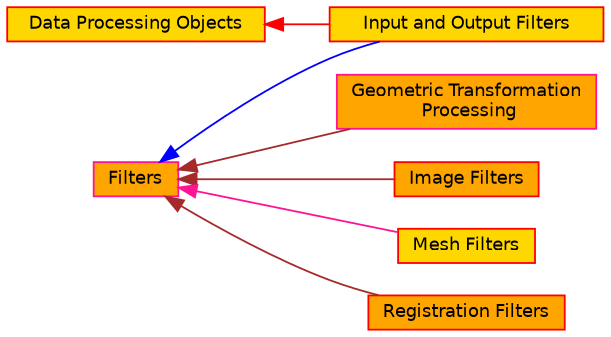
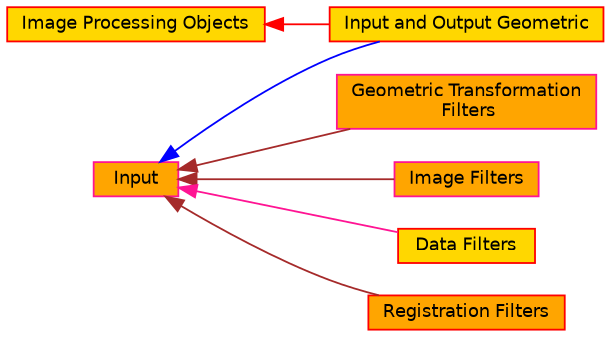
(136, 24) -> (136, 24)
(467, 24) -> (467, 24)
(467, 102) -> (467, 102)
(136, 179) -> (136, 179)
(467, 179) -> (467, 179)
(467, 246) -> (467, 246)
